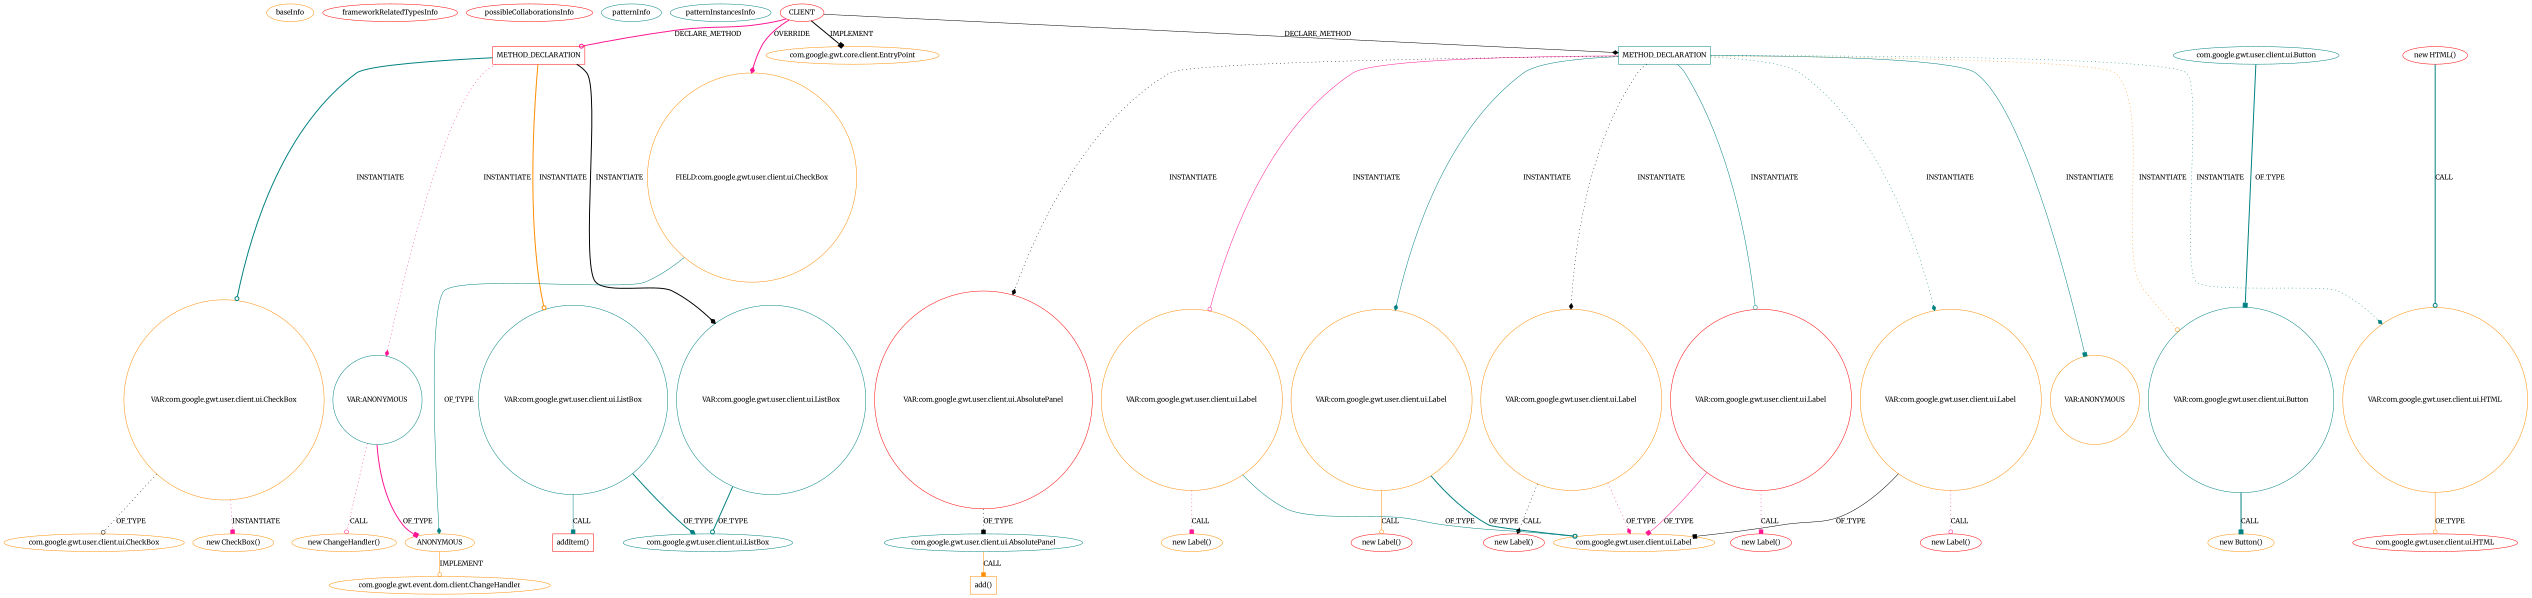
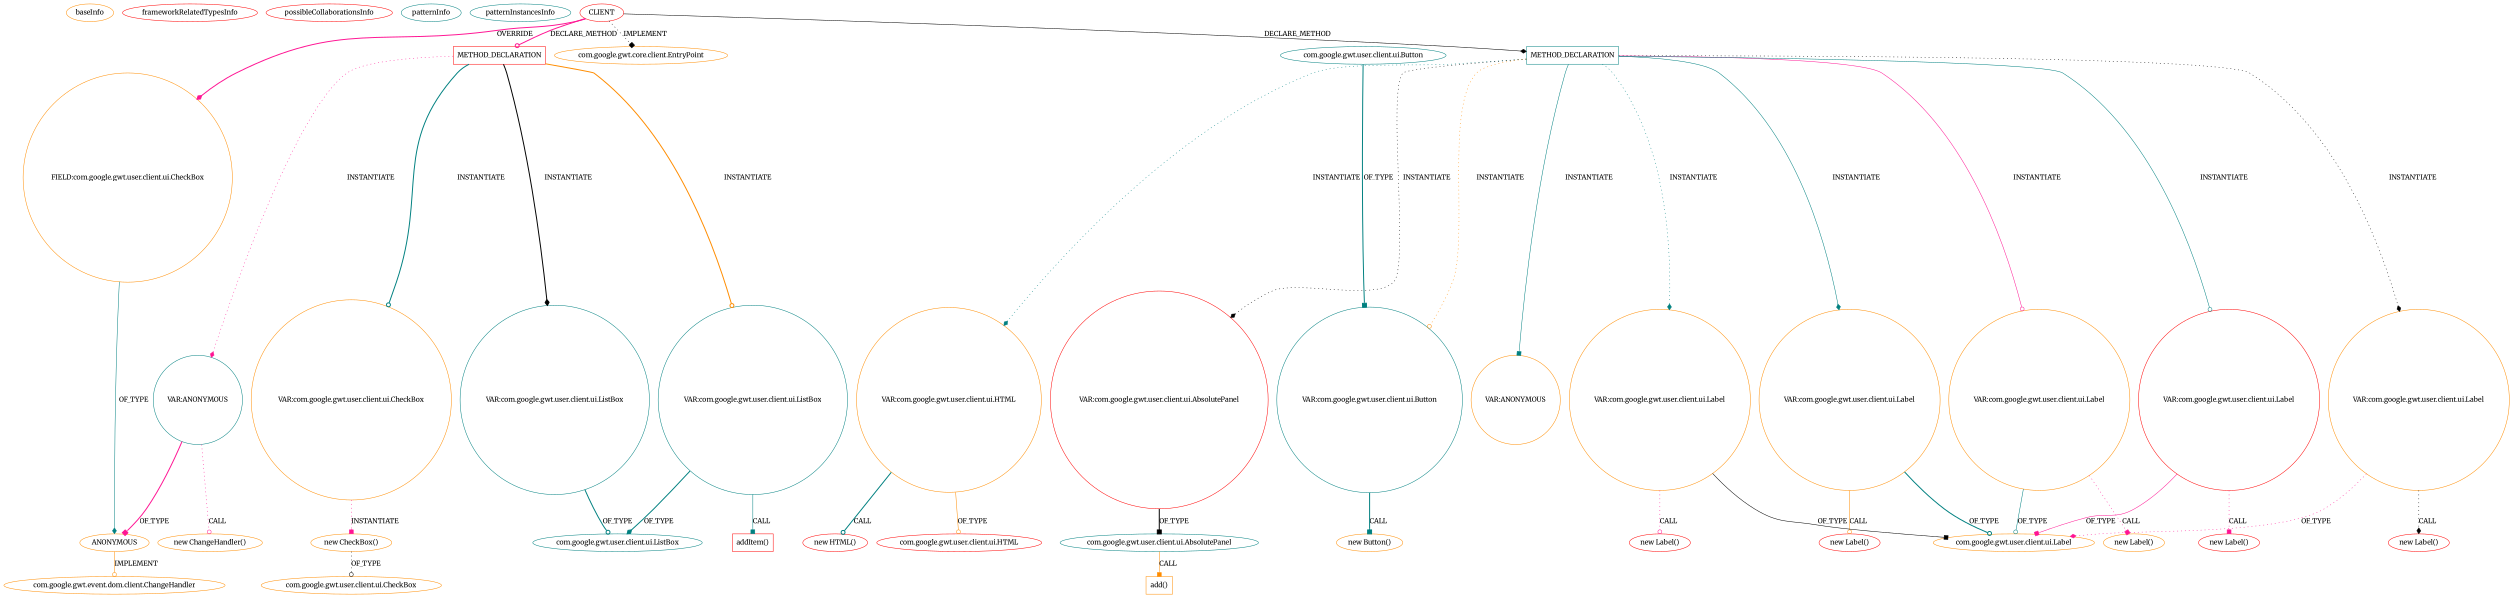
(825, 32) -> (619, 32)
(2435, 184) -> (868, 502)
(131, 502) -> (351, 562)
(983, 519) -> (1159, 519)
